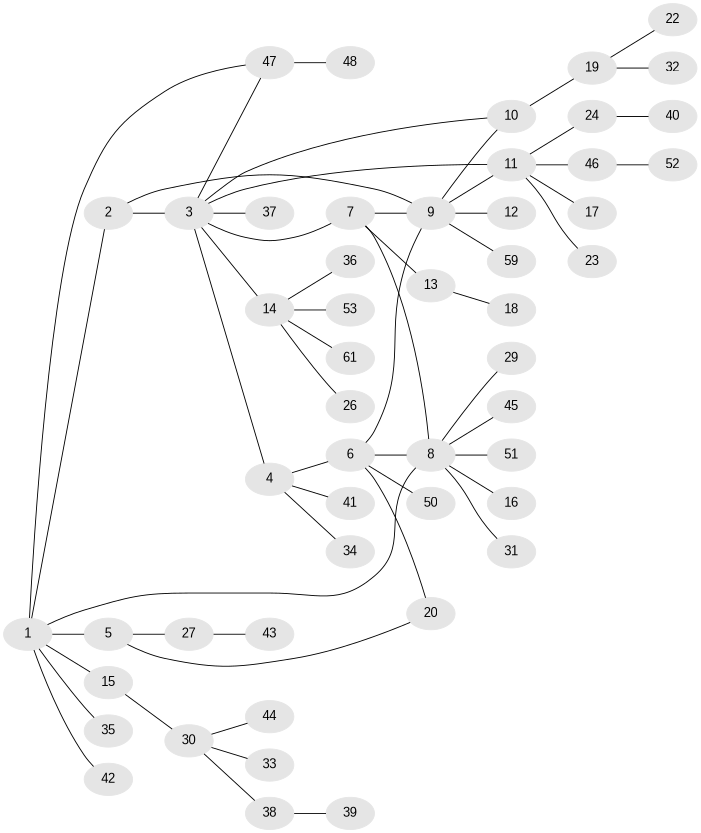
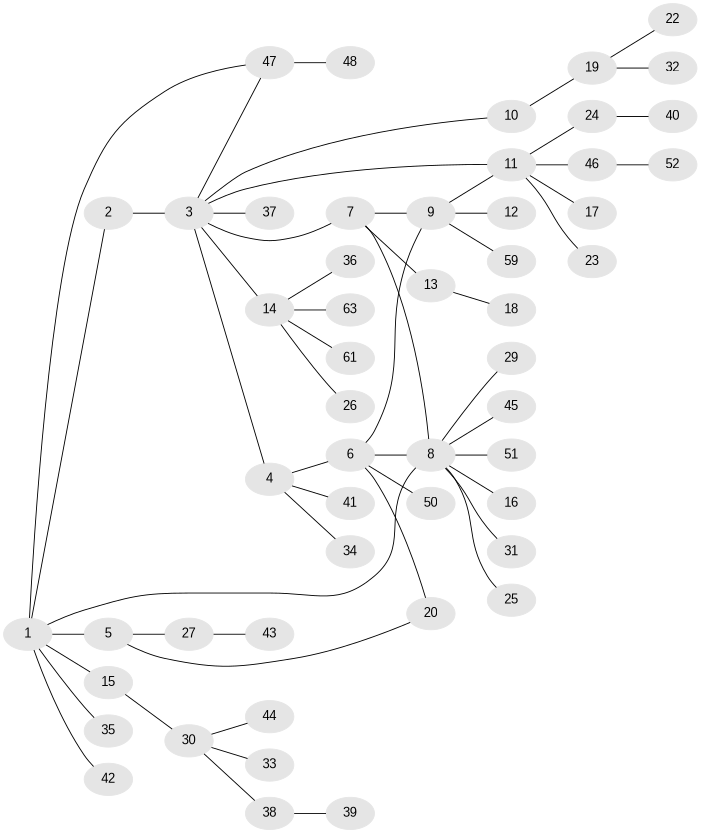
(473, 158) -> none
(270, 175) -> none
(350, 310) -> (350, 310)
none -> (512, 600)
